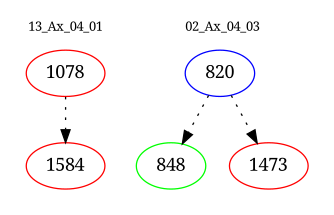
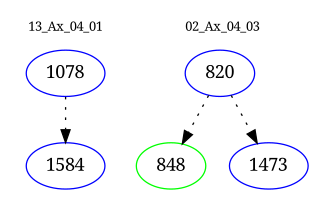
(66, 73) -> (66, 73)
(66, 166) -> (66, 166)
(269, 166) -> (269, 166)
